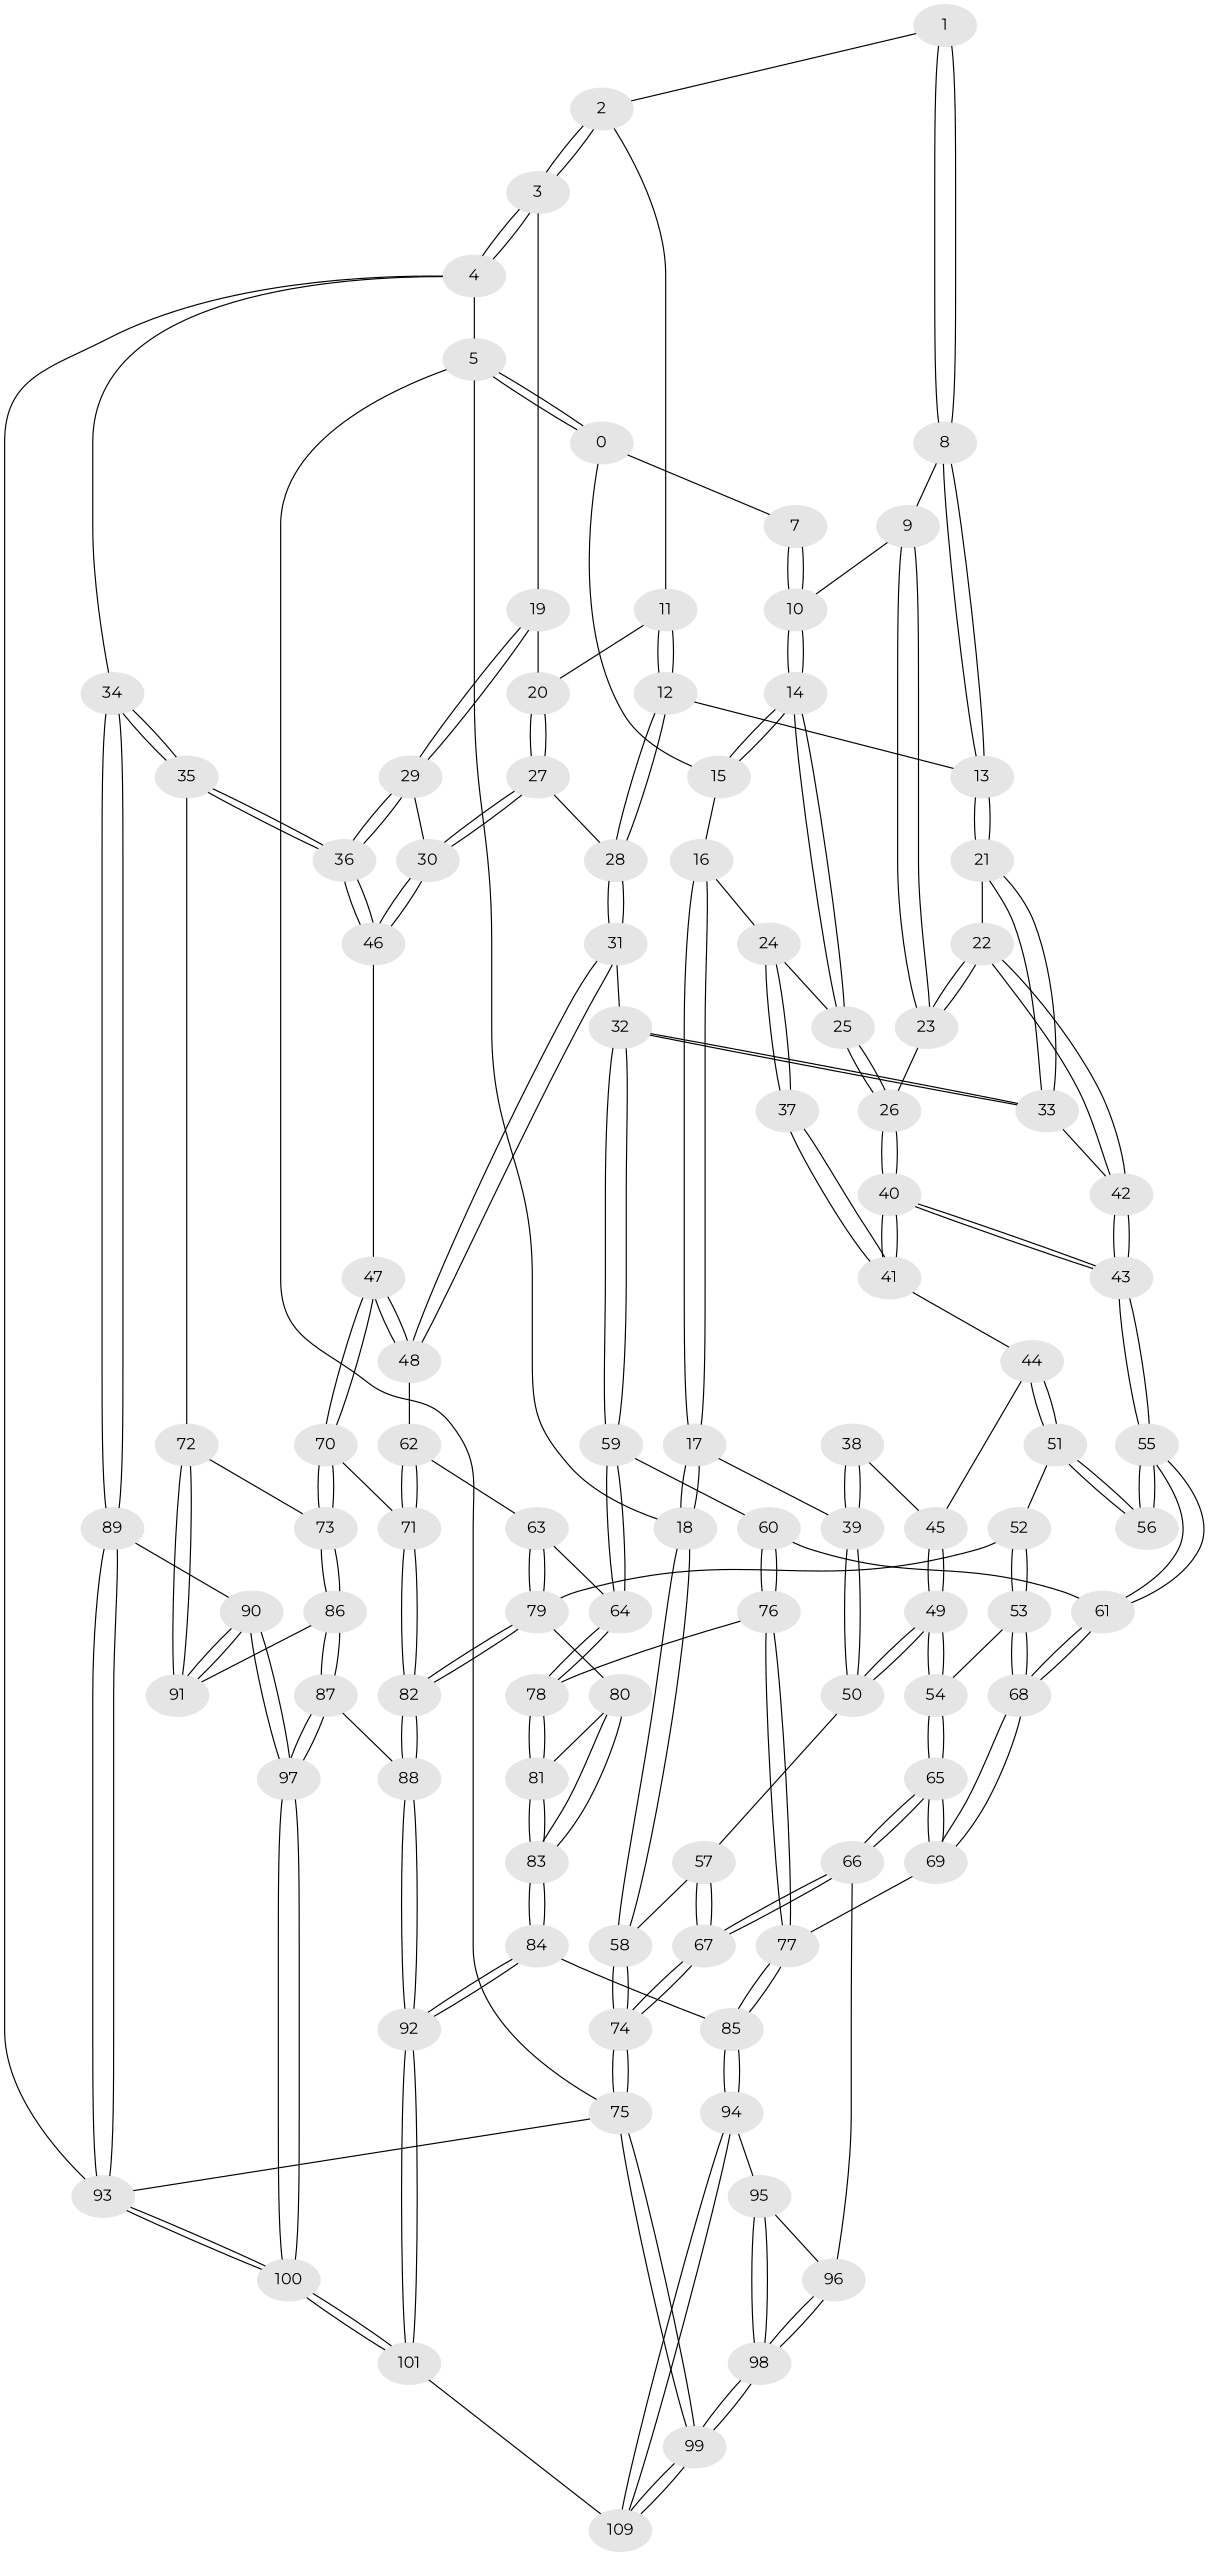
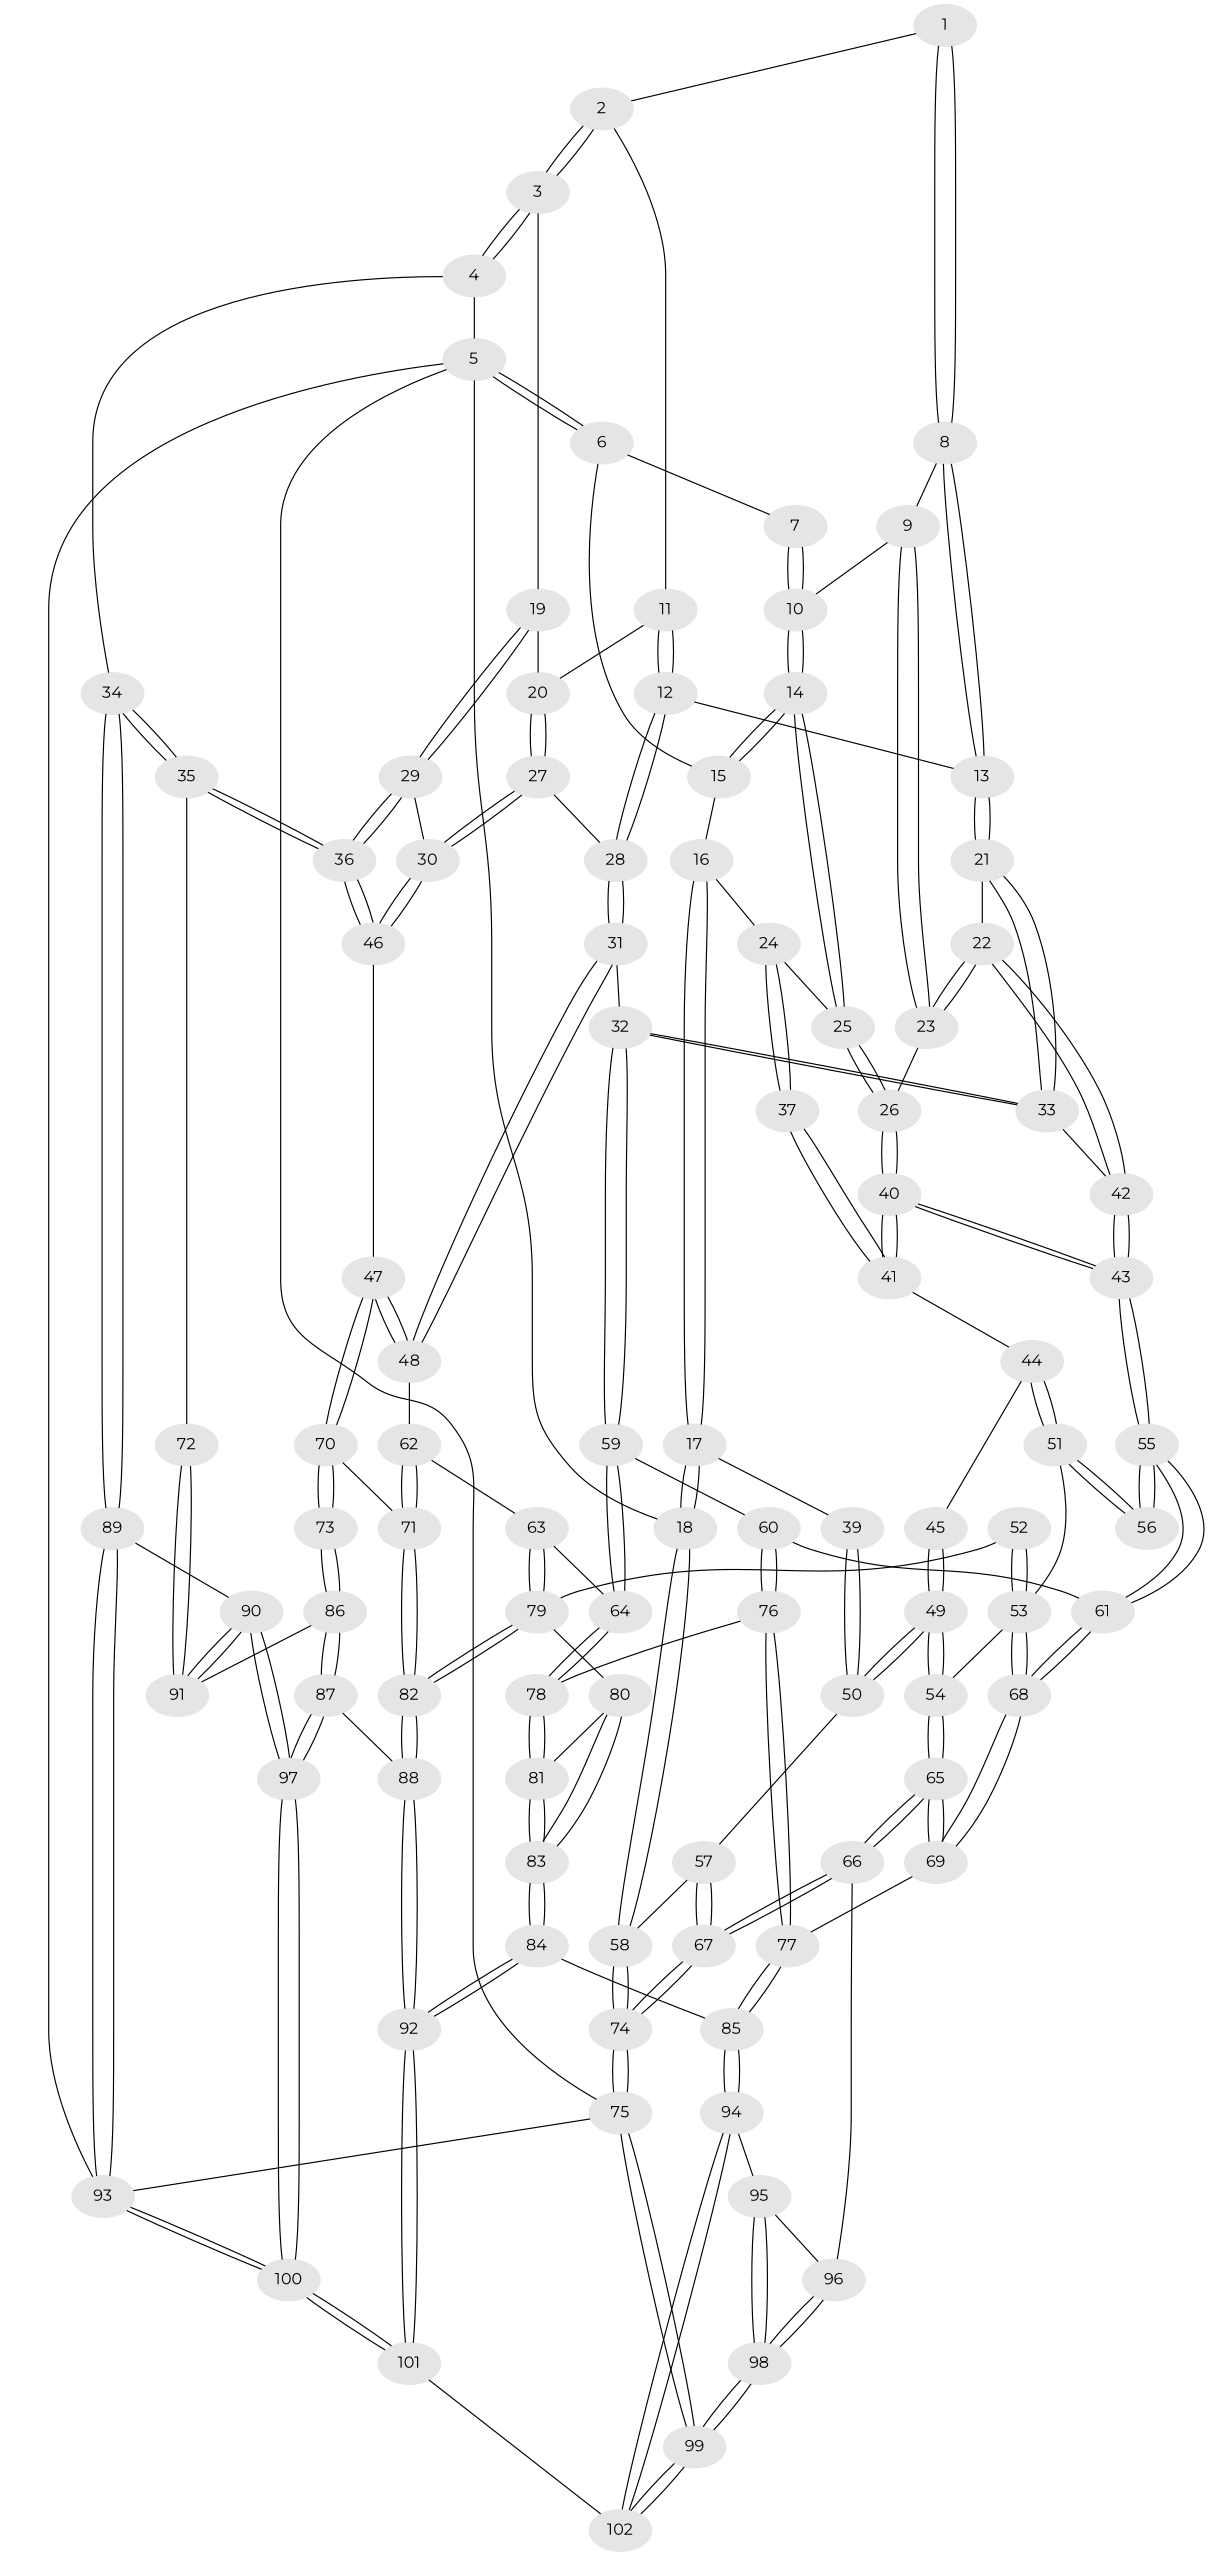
(602, 443) -> (602, 443)
(5, 1072) -> (49, 1145)
(852, 1445) -> none
(256, 1487) -> none
(1037, 1487) -> (1065, 1533)
(620, 2531) -> (620, 2531)
